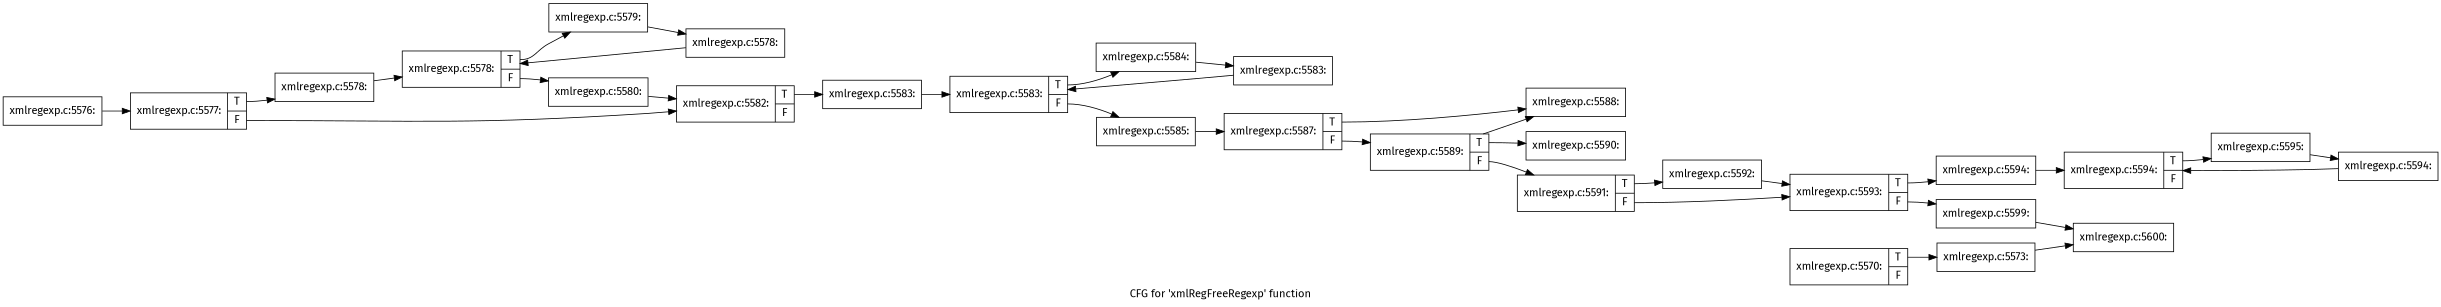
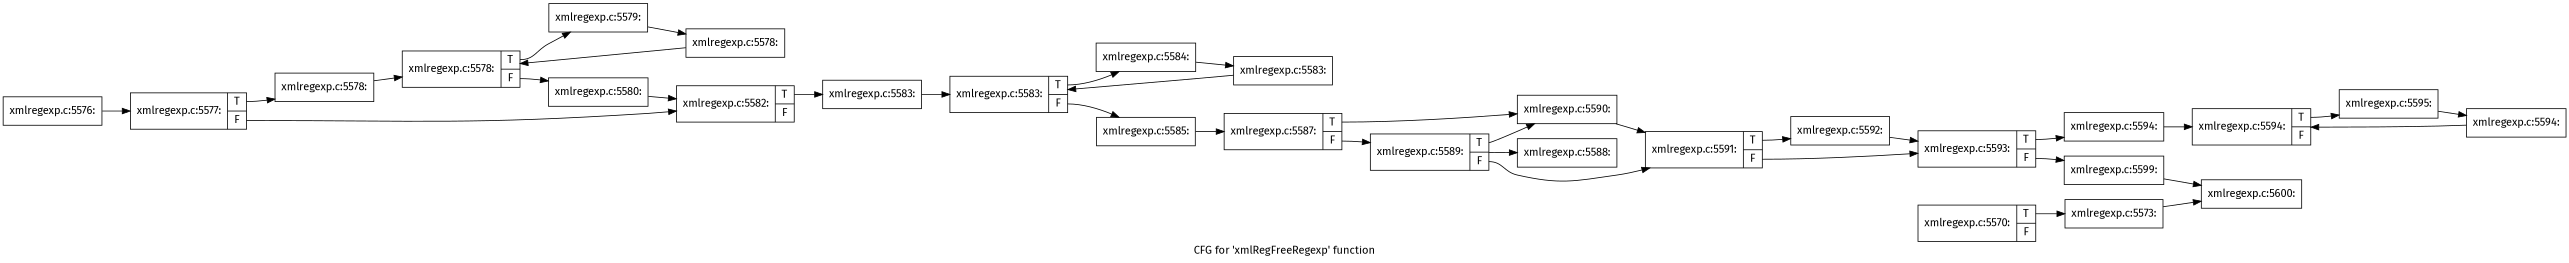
(1430, 118) -> (1426, 120)
none -> (1627, 127)
